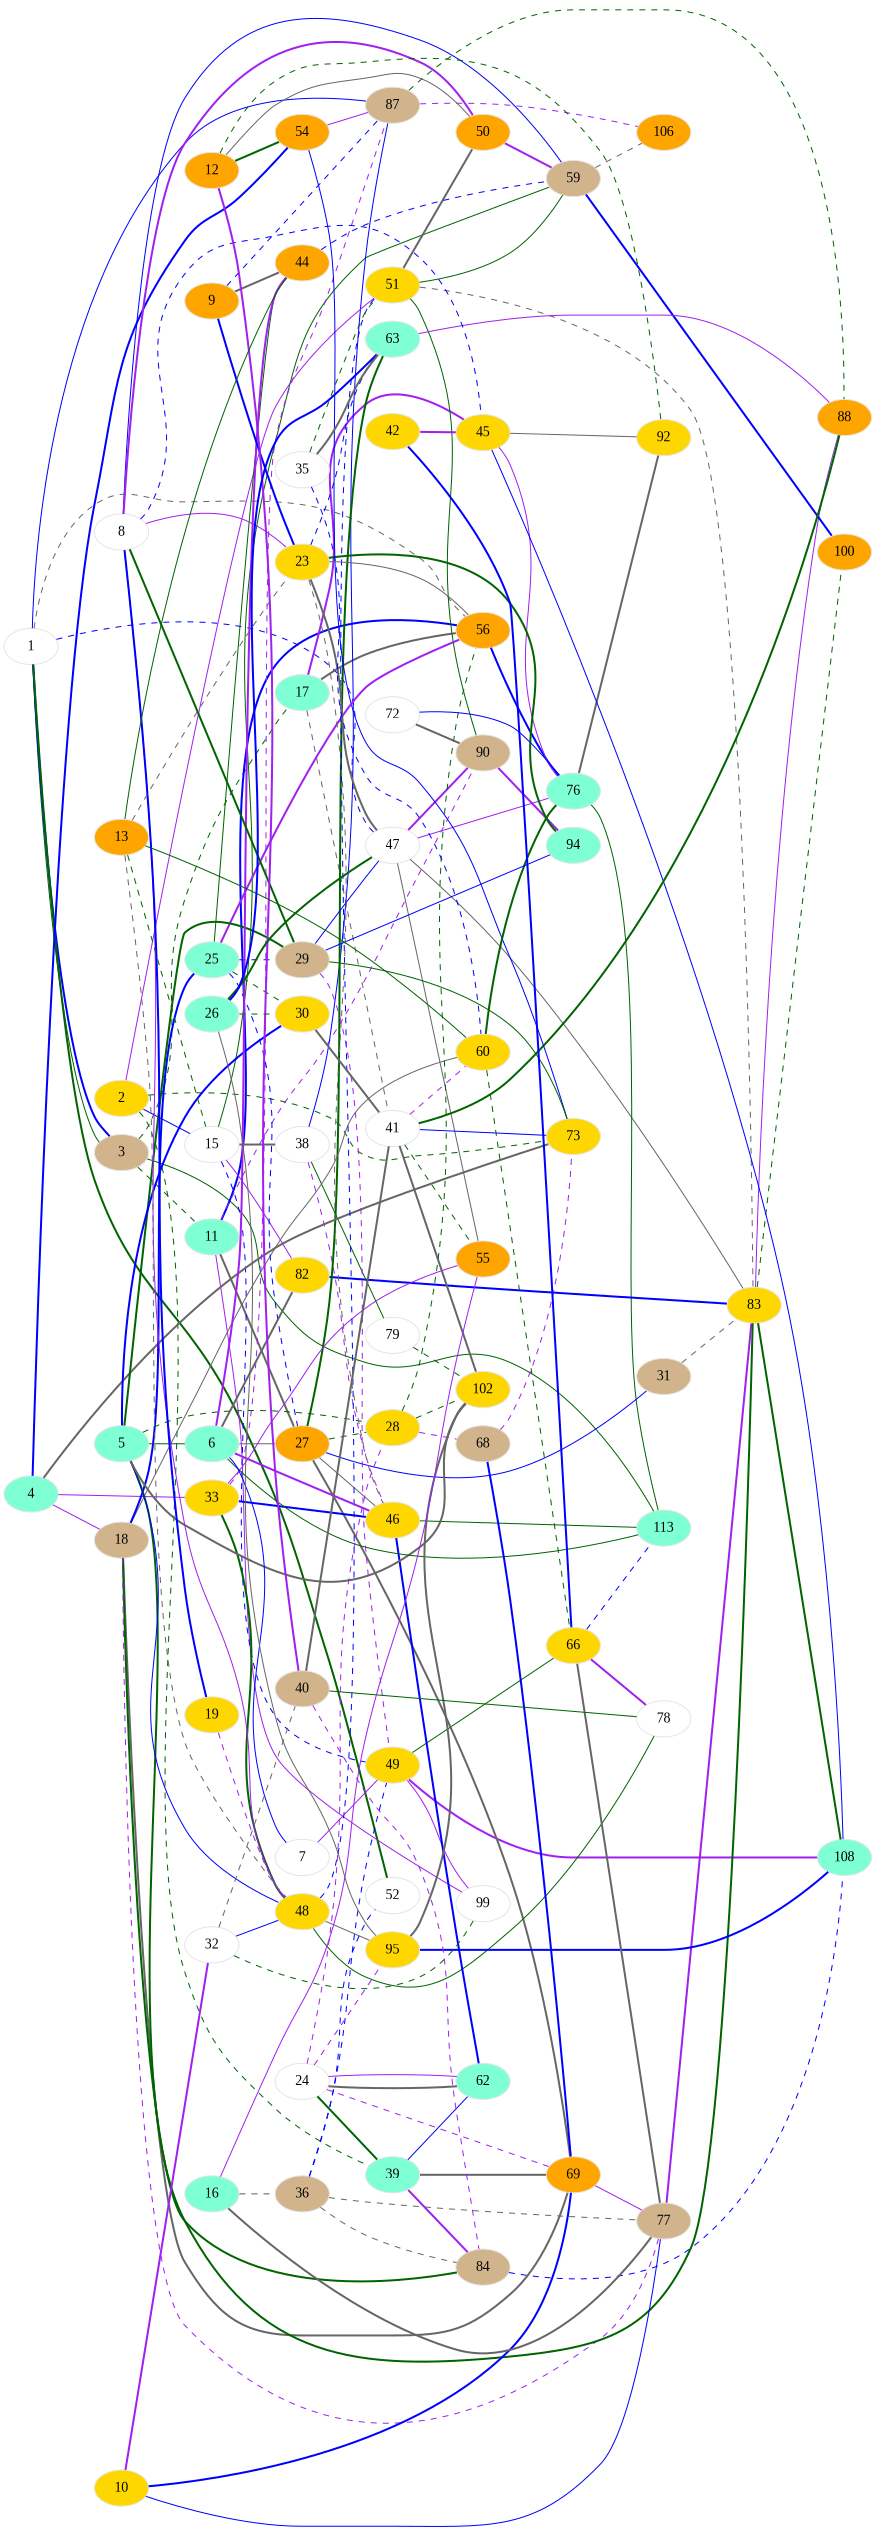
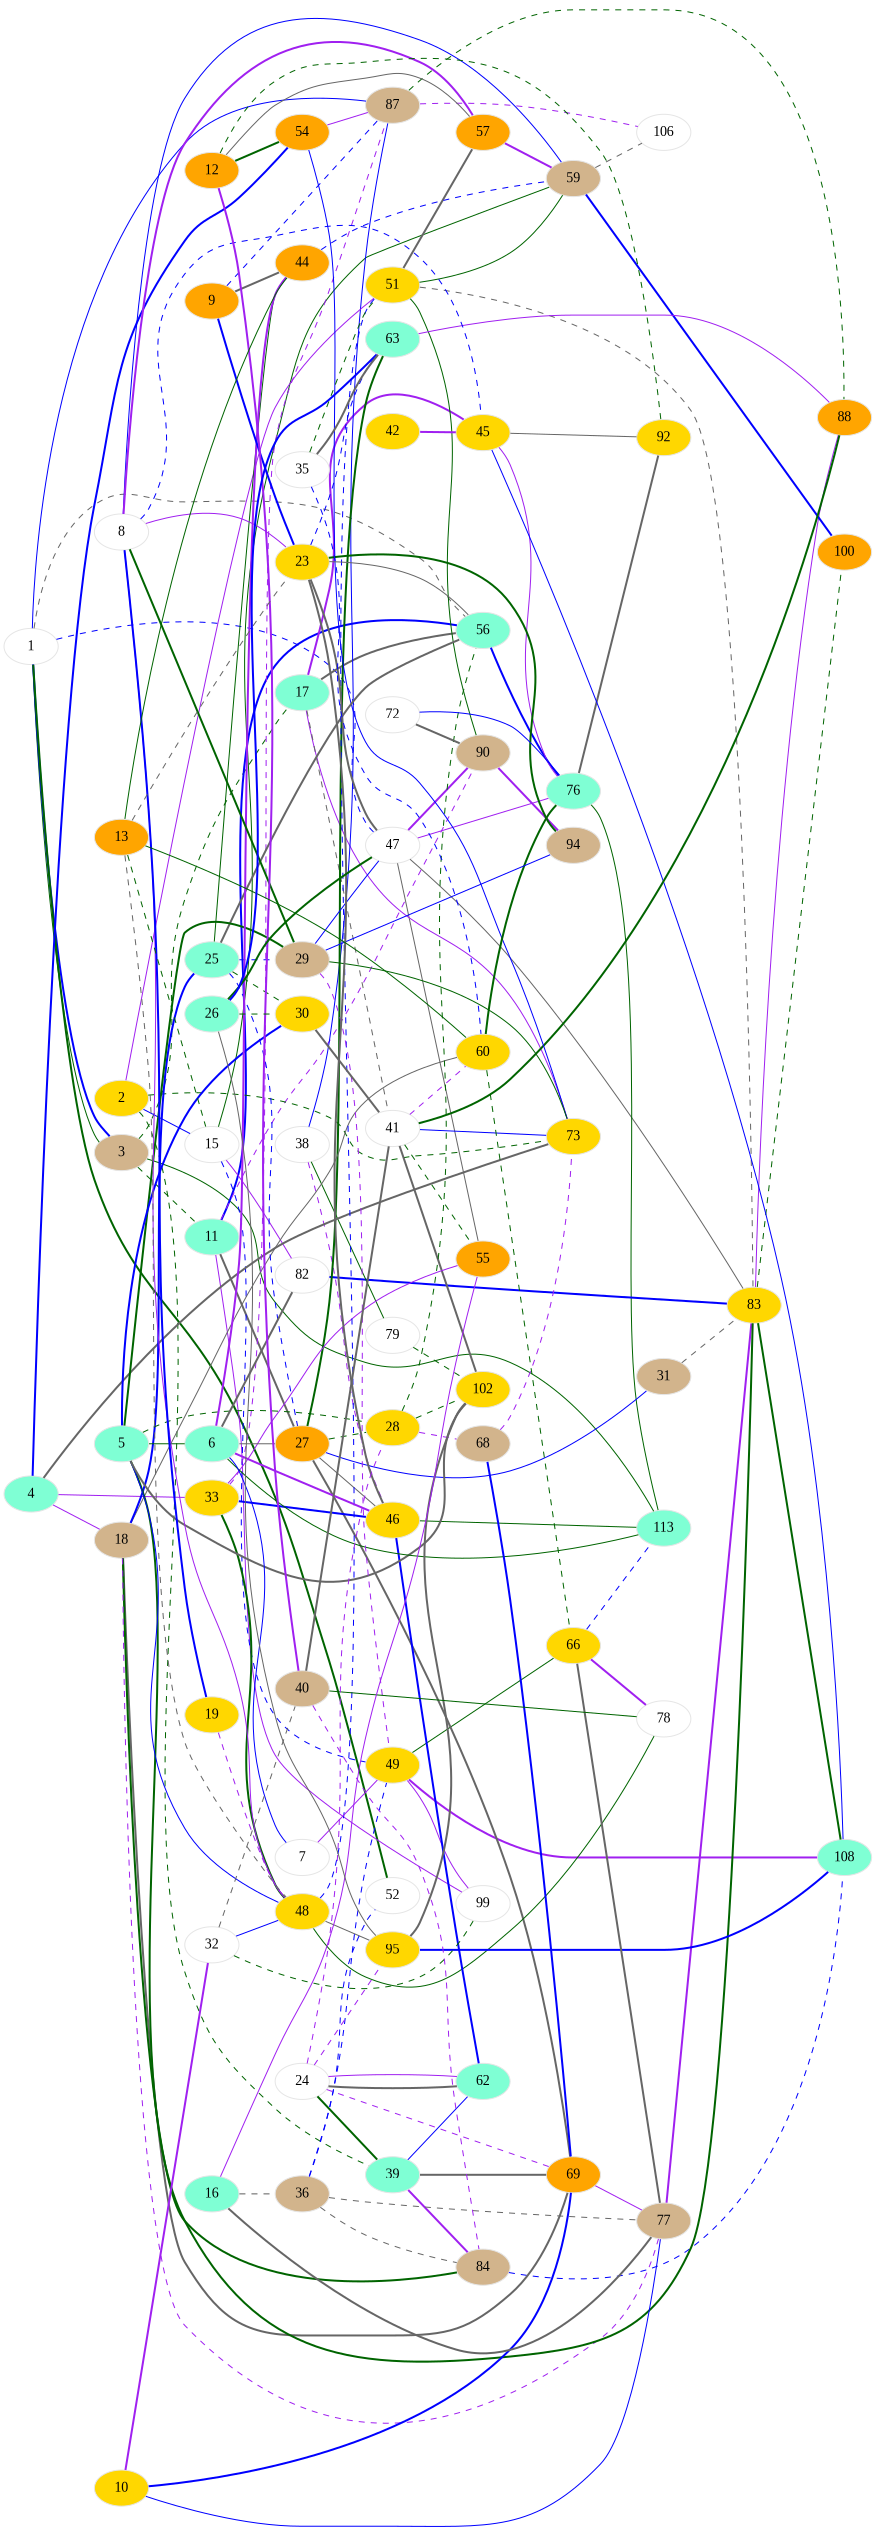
(483, 132) -> (483, 132)
(664, 132) -> (664, 132)
(483, 630) -> (483, 630)
(307, 774) -> (307, 774)
(573, 845) -> (573, 845)
none -> (421, 926)
(533, 961) -> none
(340, 1043) -> (340, 1043)
(252, 1145) -> none
(302, 1275) -> (302, 1275)
